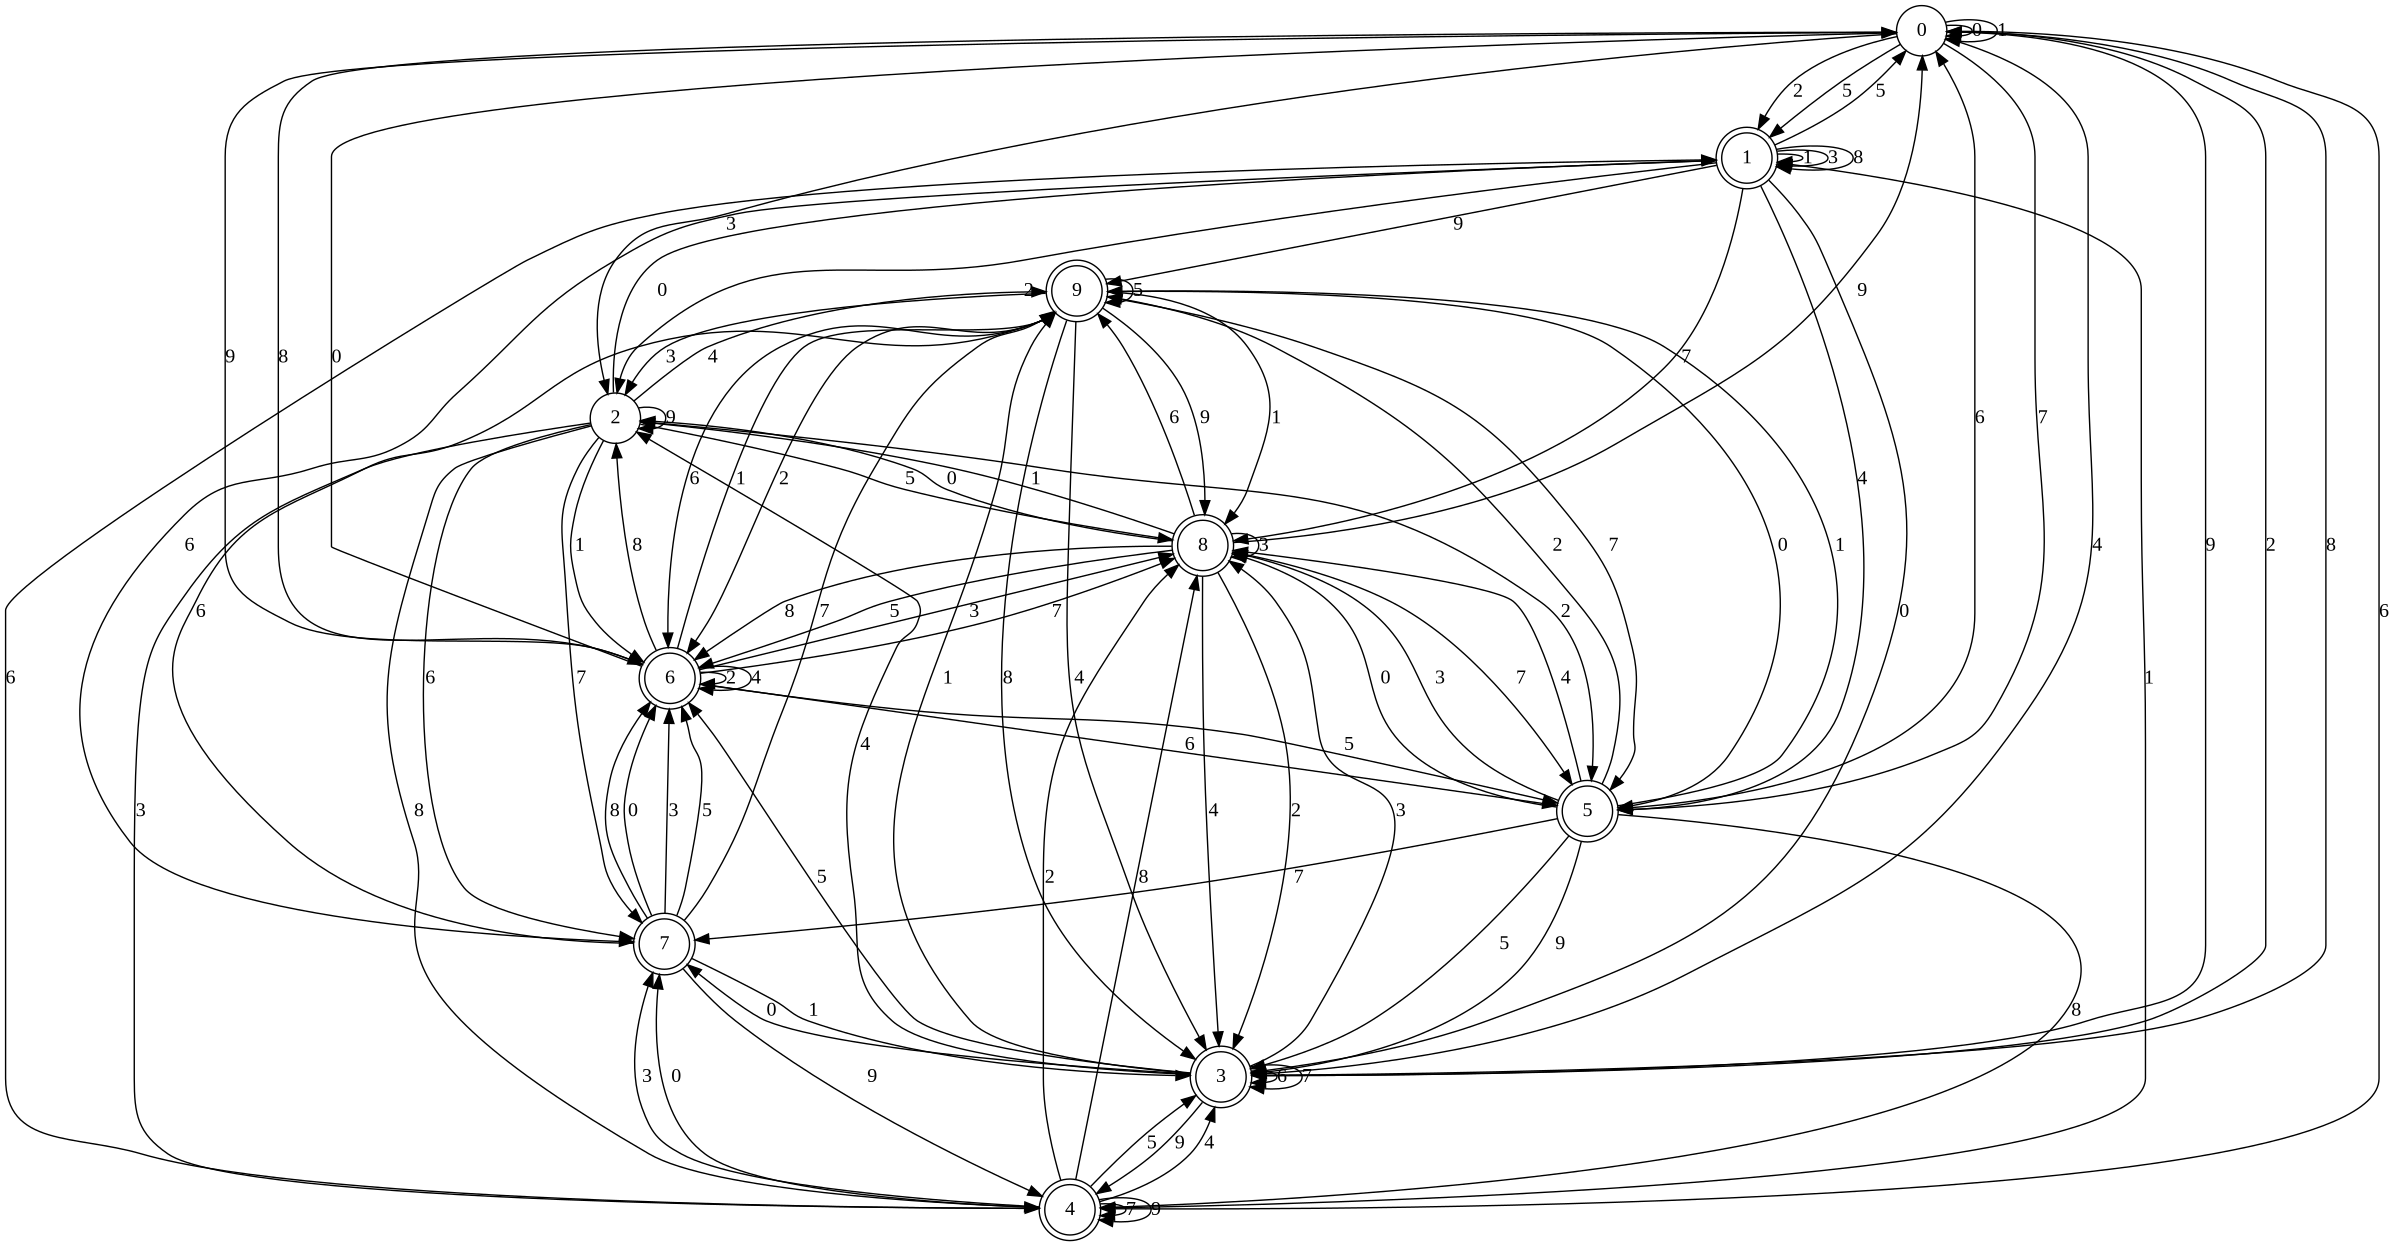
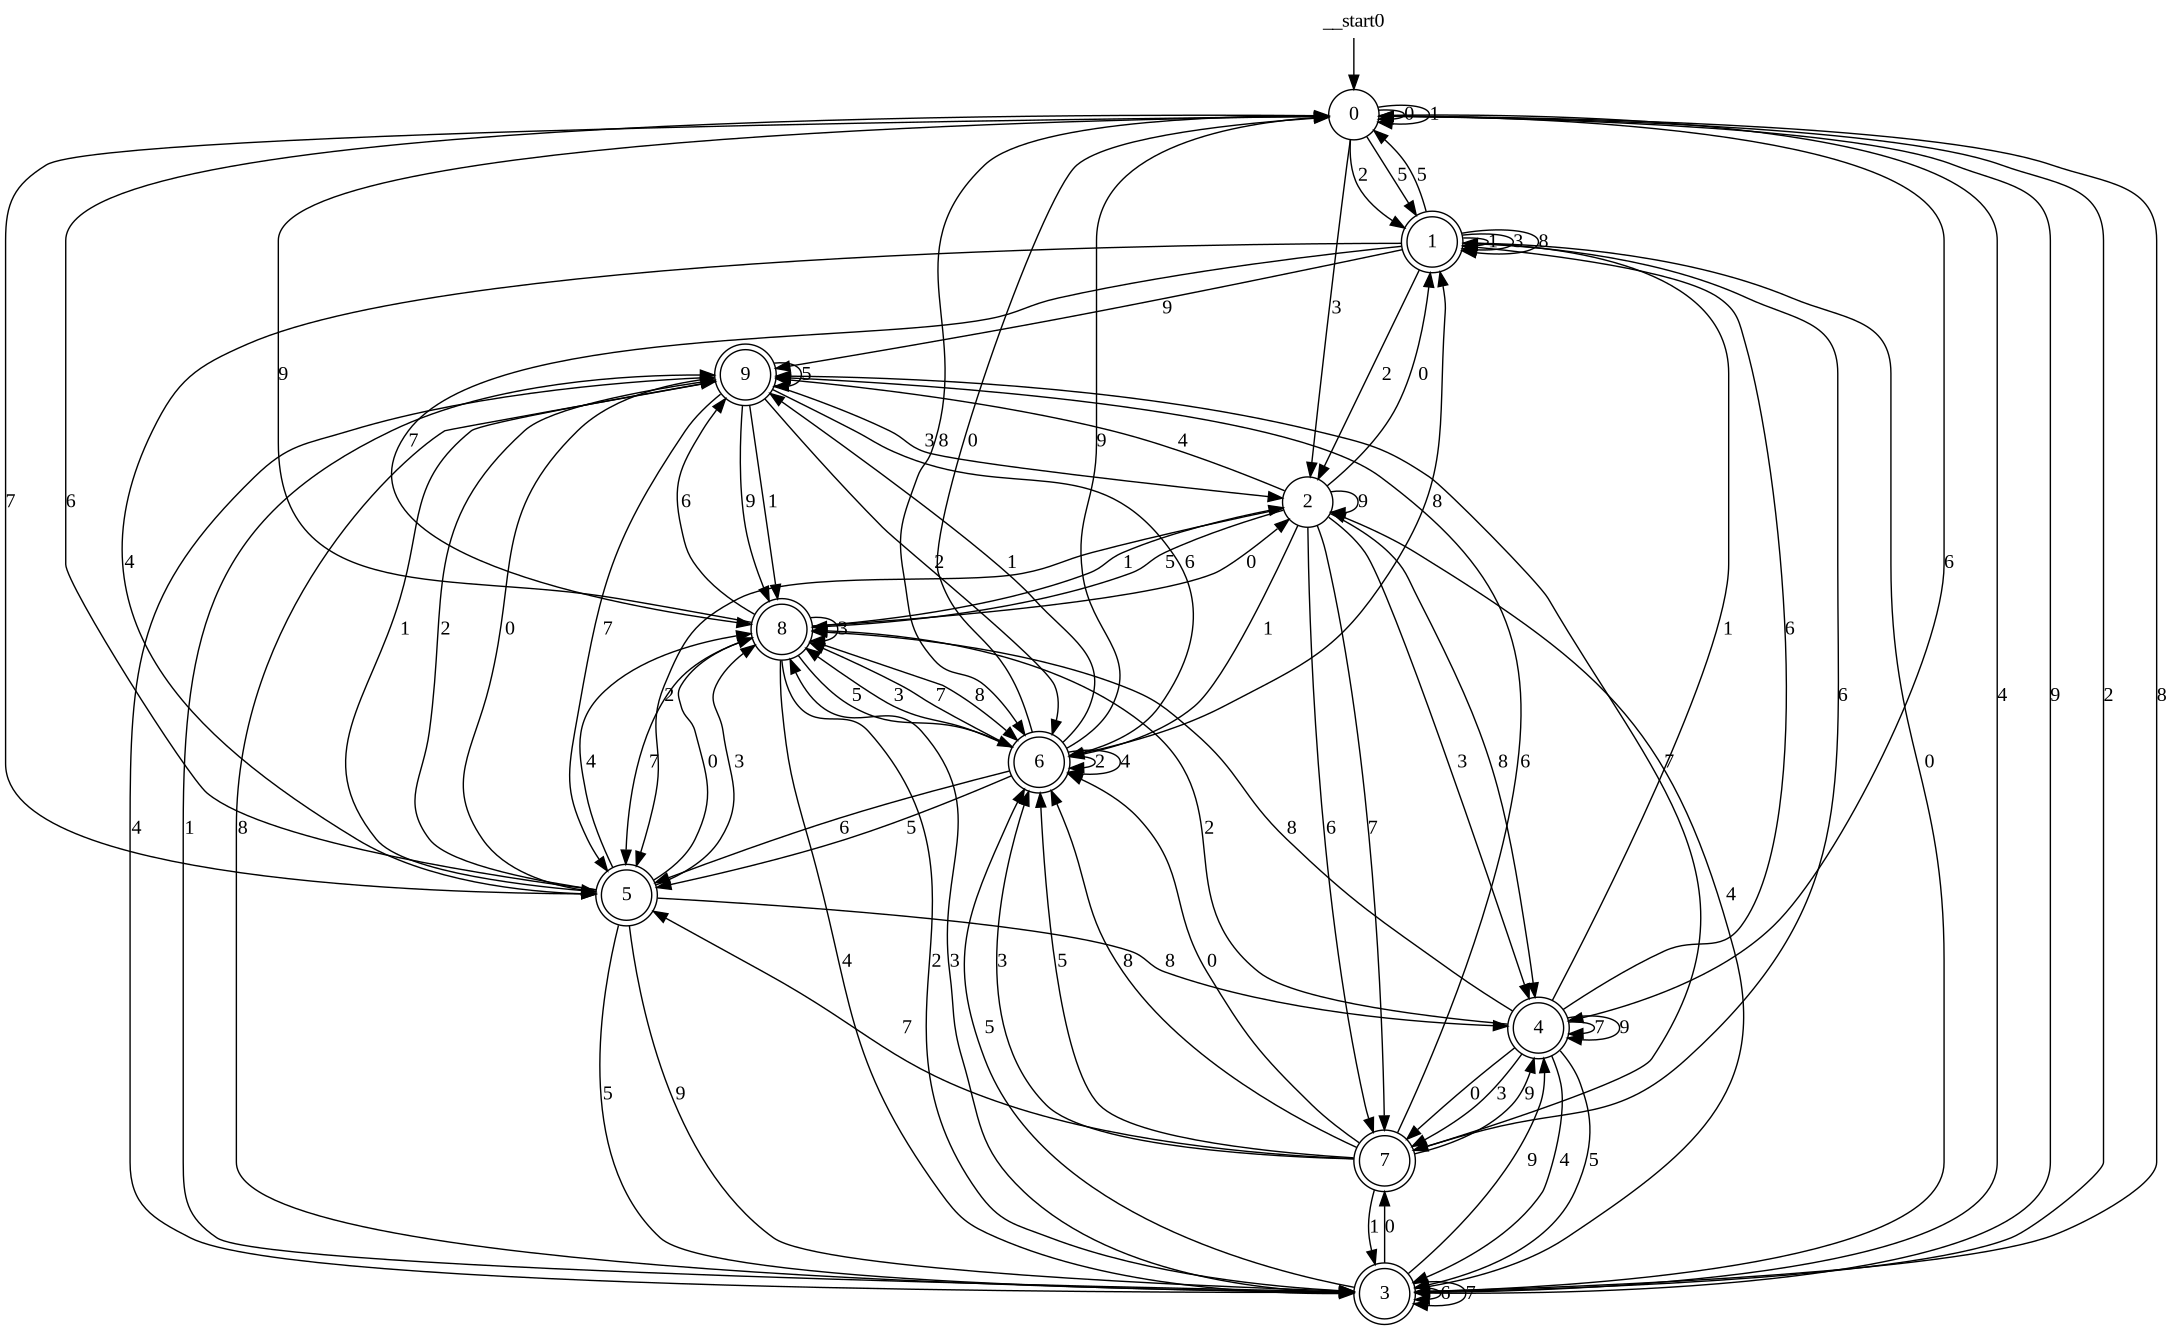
none -> (1354, 22)
(628, 556) -> (1366, 606)
(1156, 889) -> (989, 1098)
